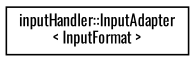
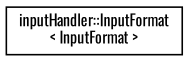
(97, 31) -> (94, 31)
